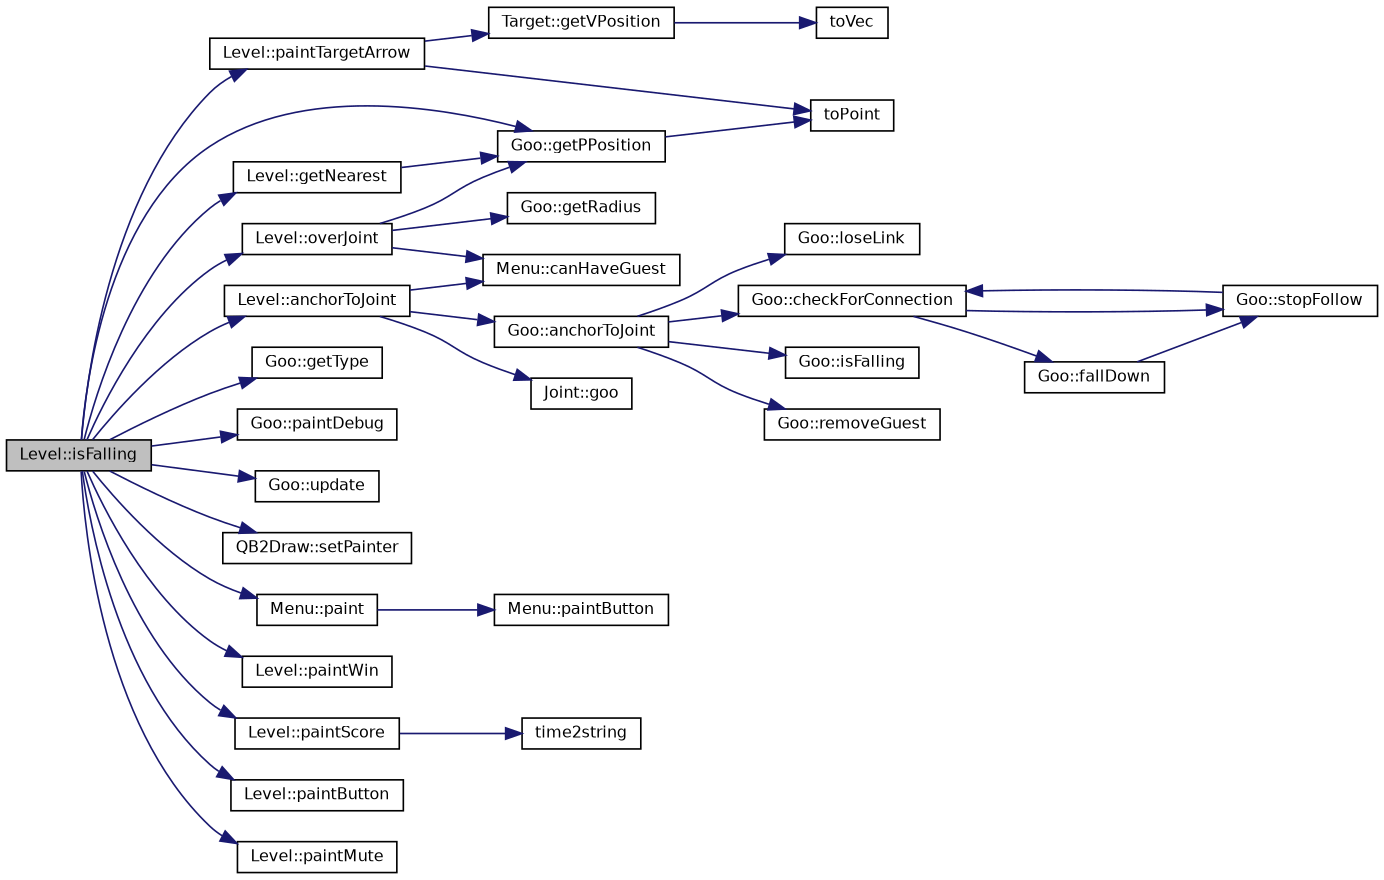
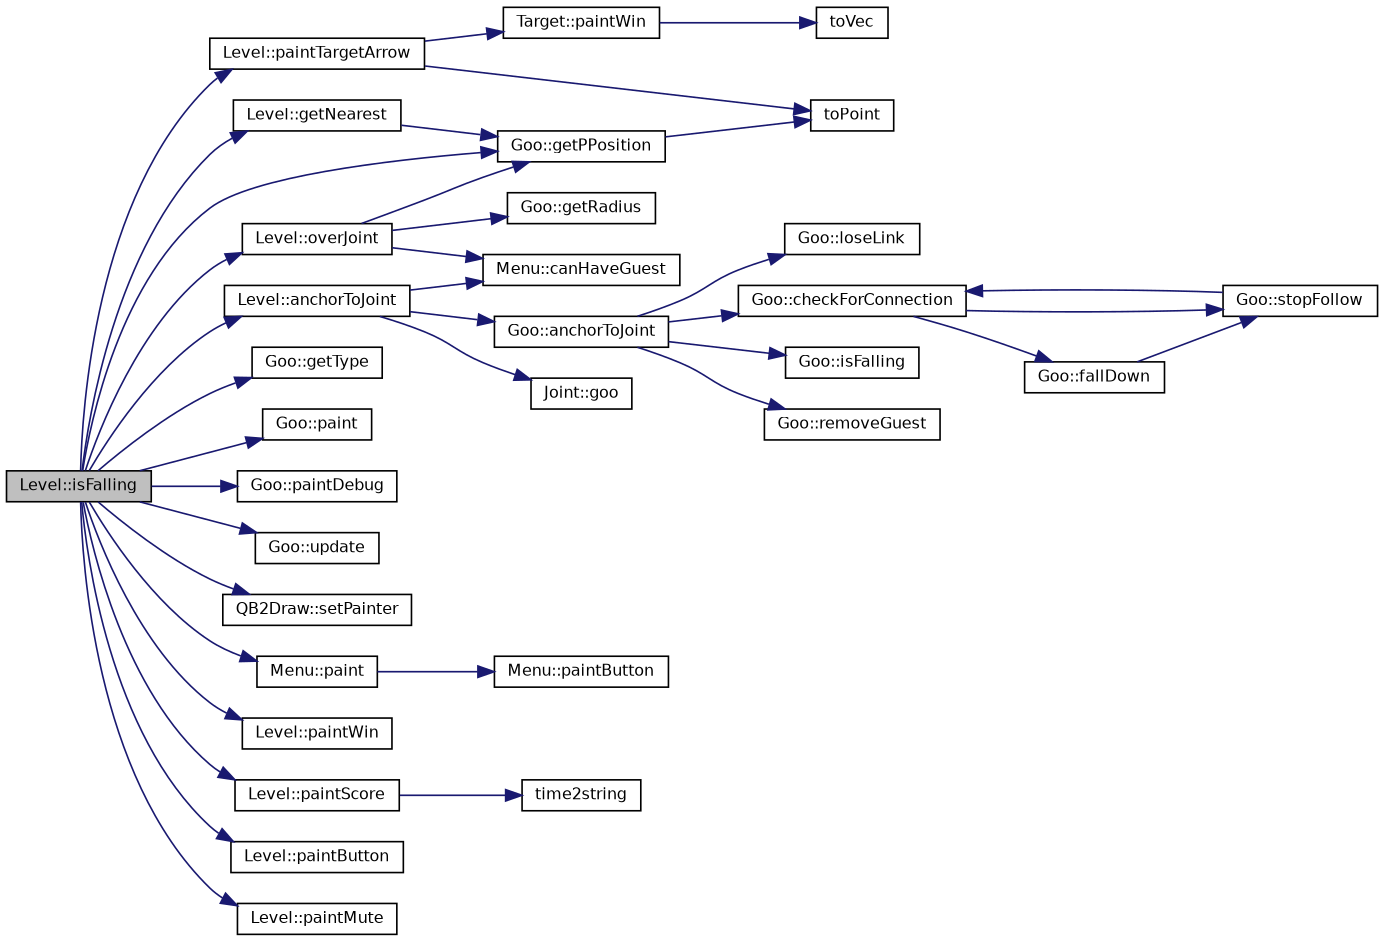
(581, 23) -> (581, 23)
none -> (317, 424)
